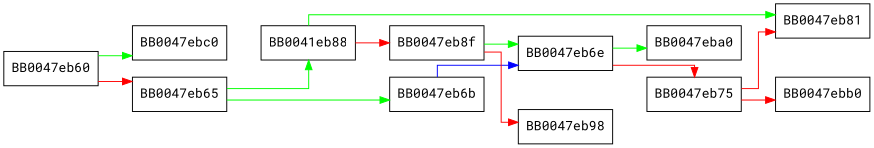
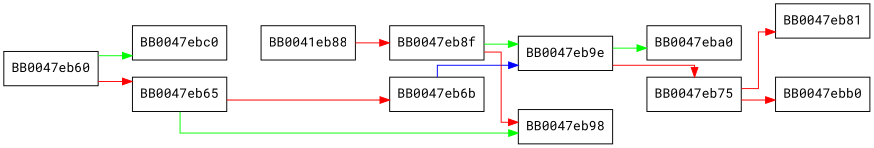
(532, 15) -> none
(565, 53) -> (565, 53)
(277, 89) -> (334, 133)
(303, 100) -> (303, 100)
